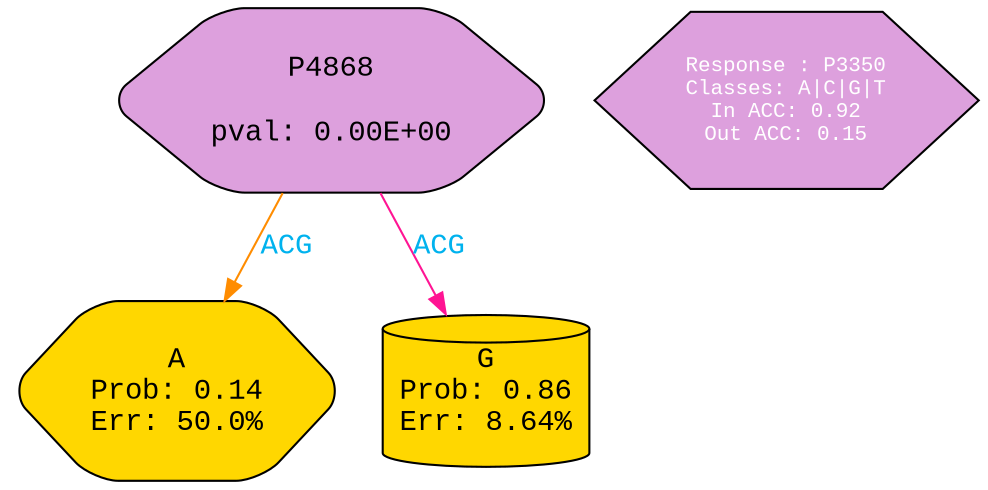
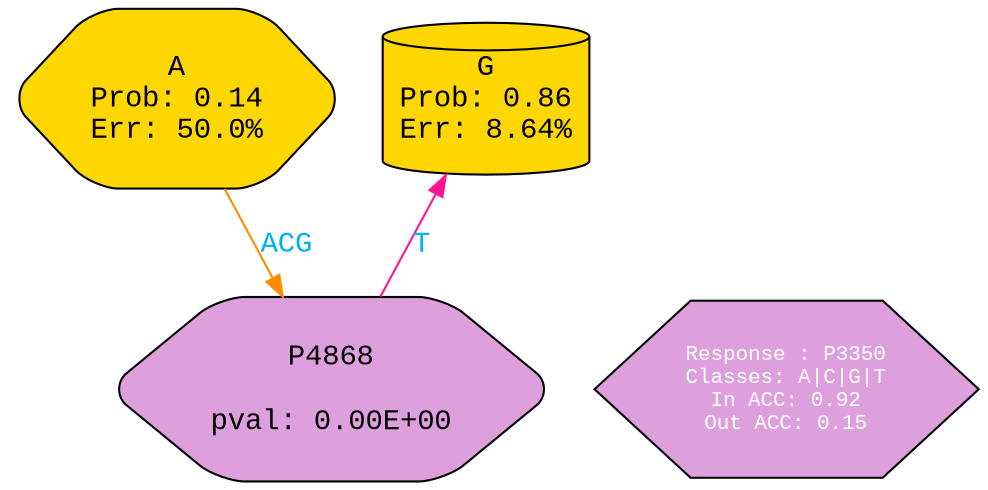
(259, 238) -> (249, 233)
(439, 246) -> (422, 244)
